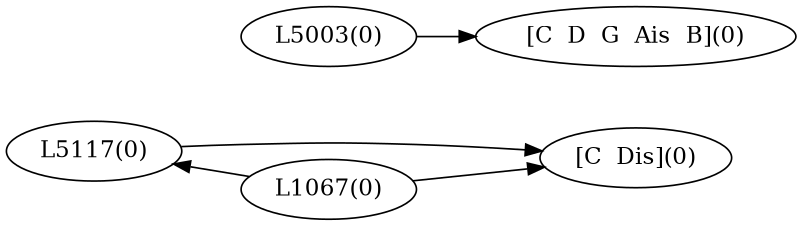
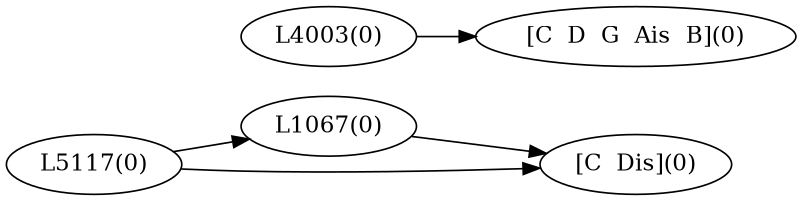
(329, 37) -> (329, 37)
(220, 172) -> (203, 147)
